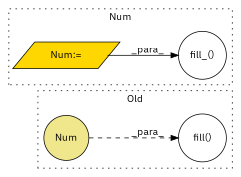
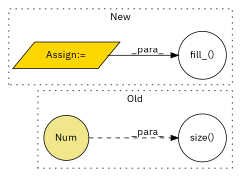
(121, 17) -> (121, 17)
(66, 55) -> (66, 55)
(202, 138) -> (202, 138)
